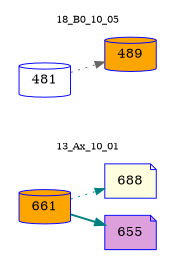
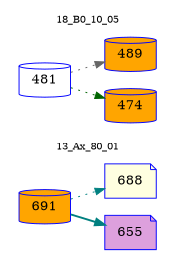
none -> (131, 106)
(88, 147) -> (88, 147)
(45, 207) -> (45, 207)
